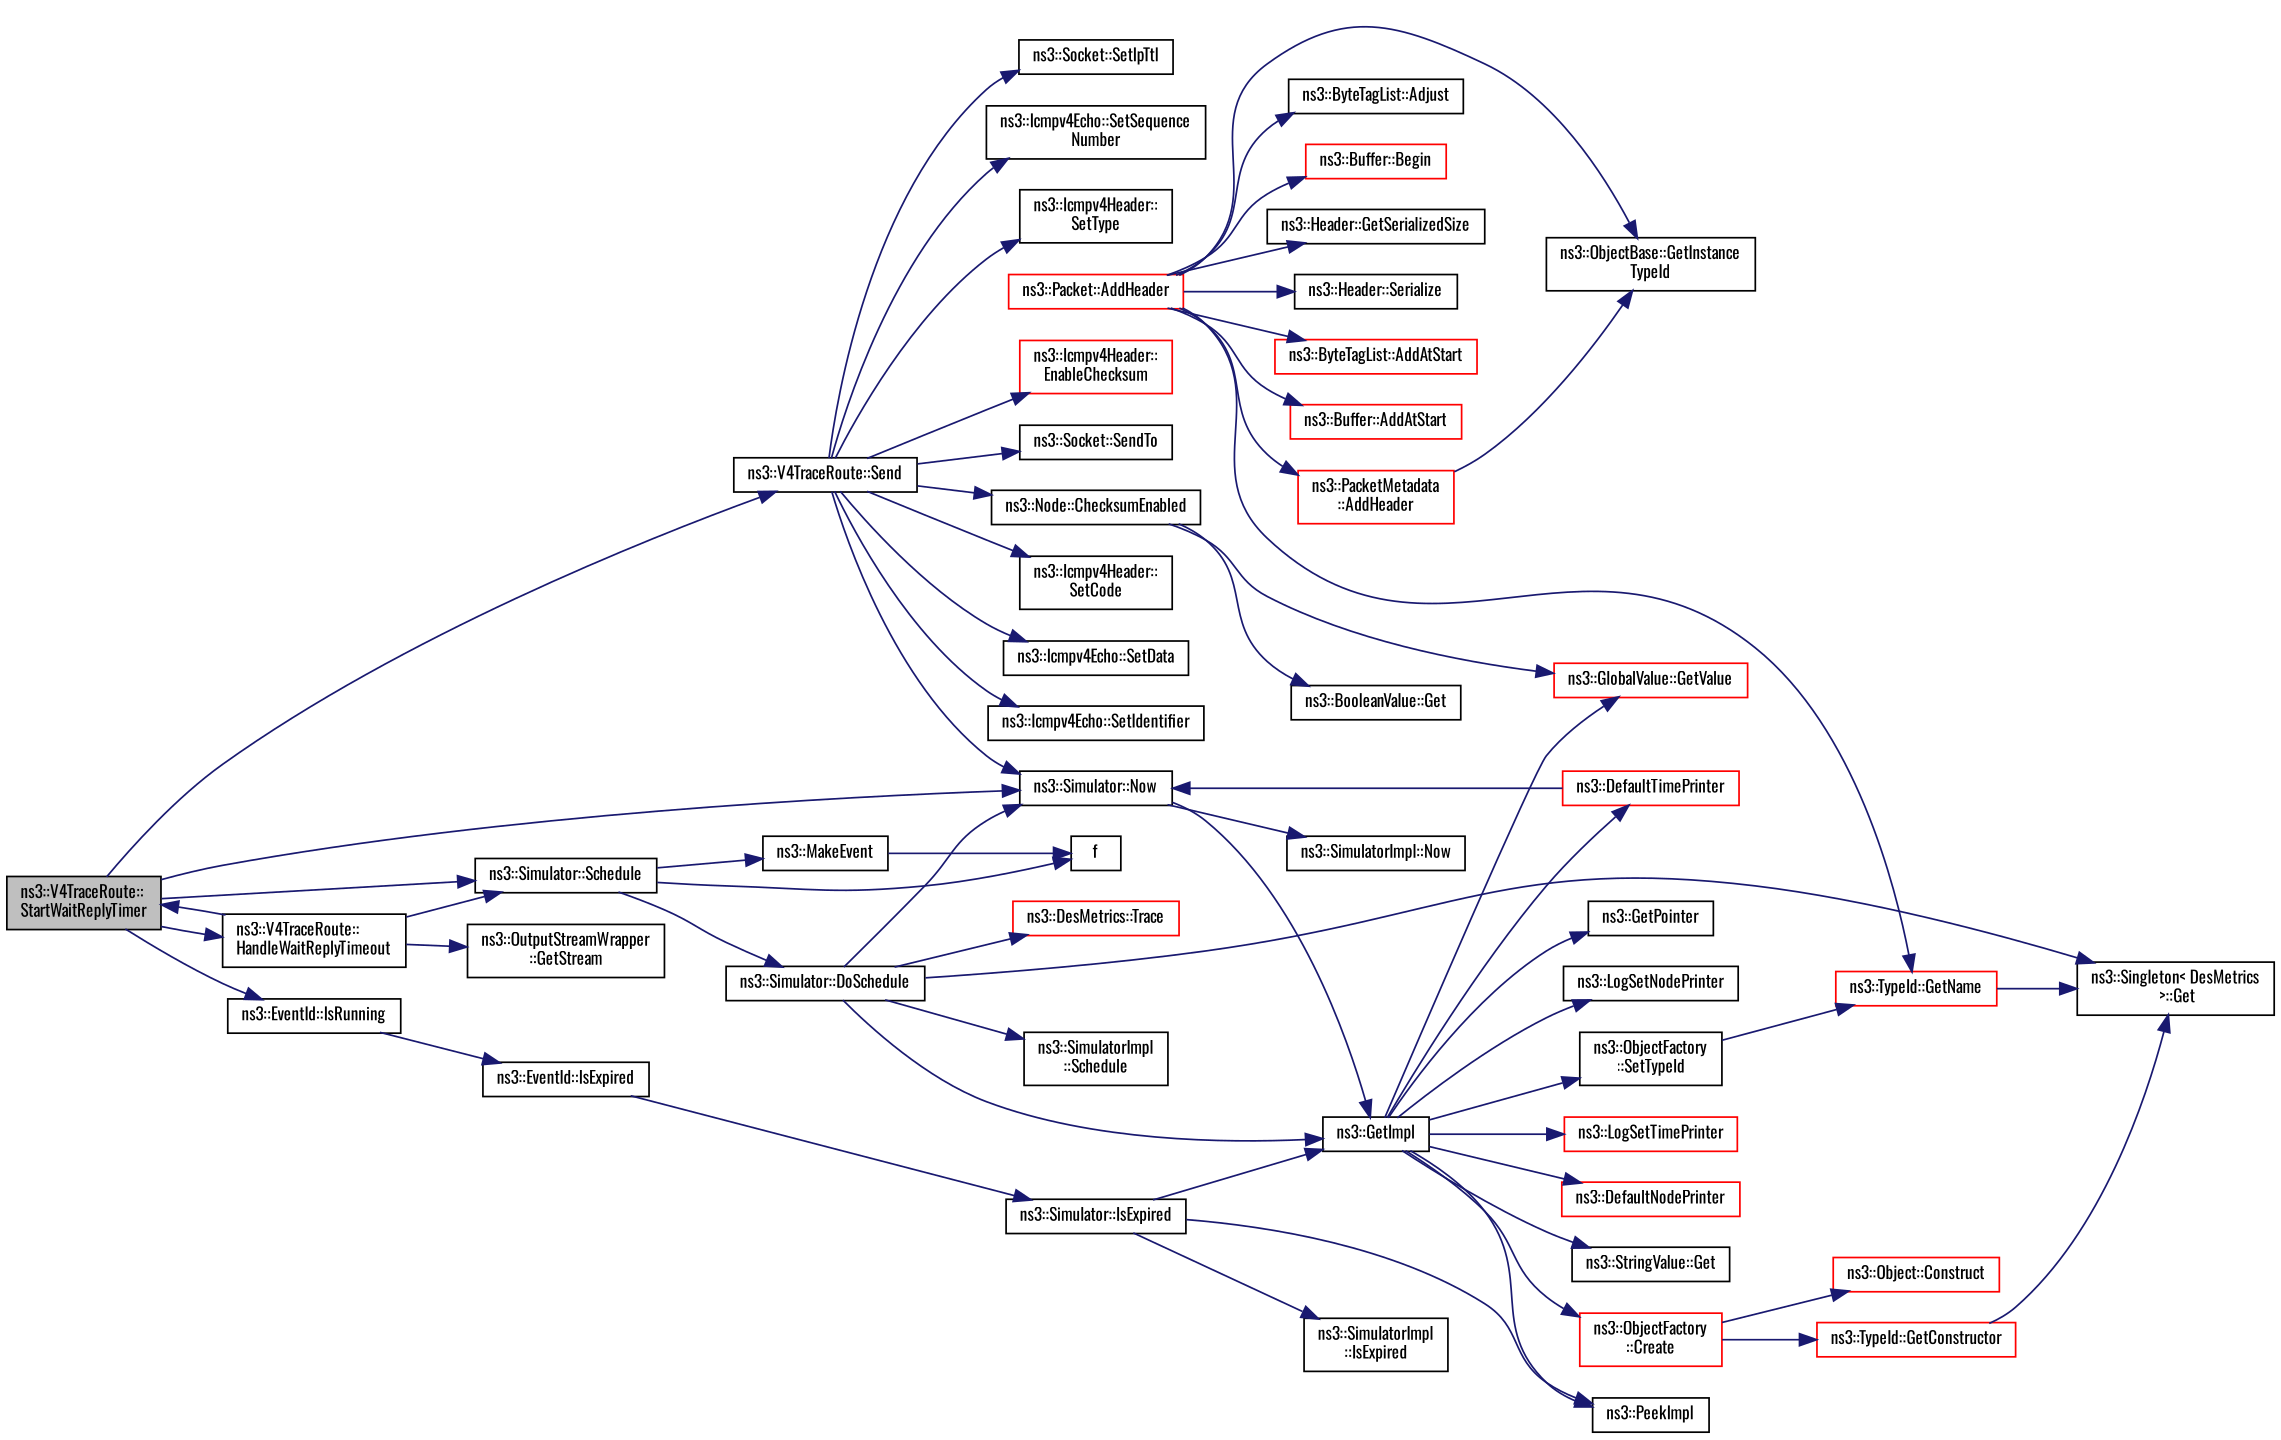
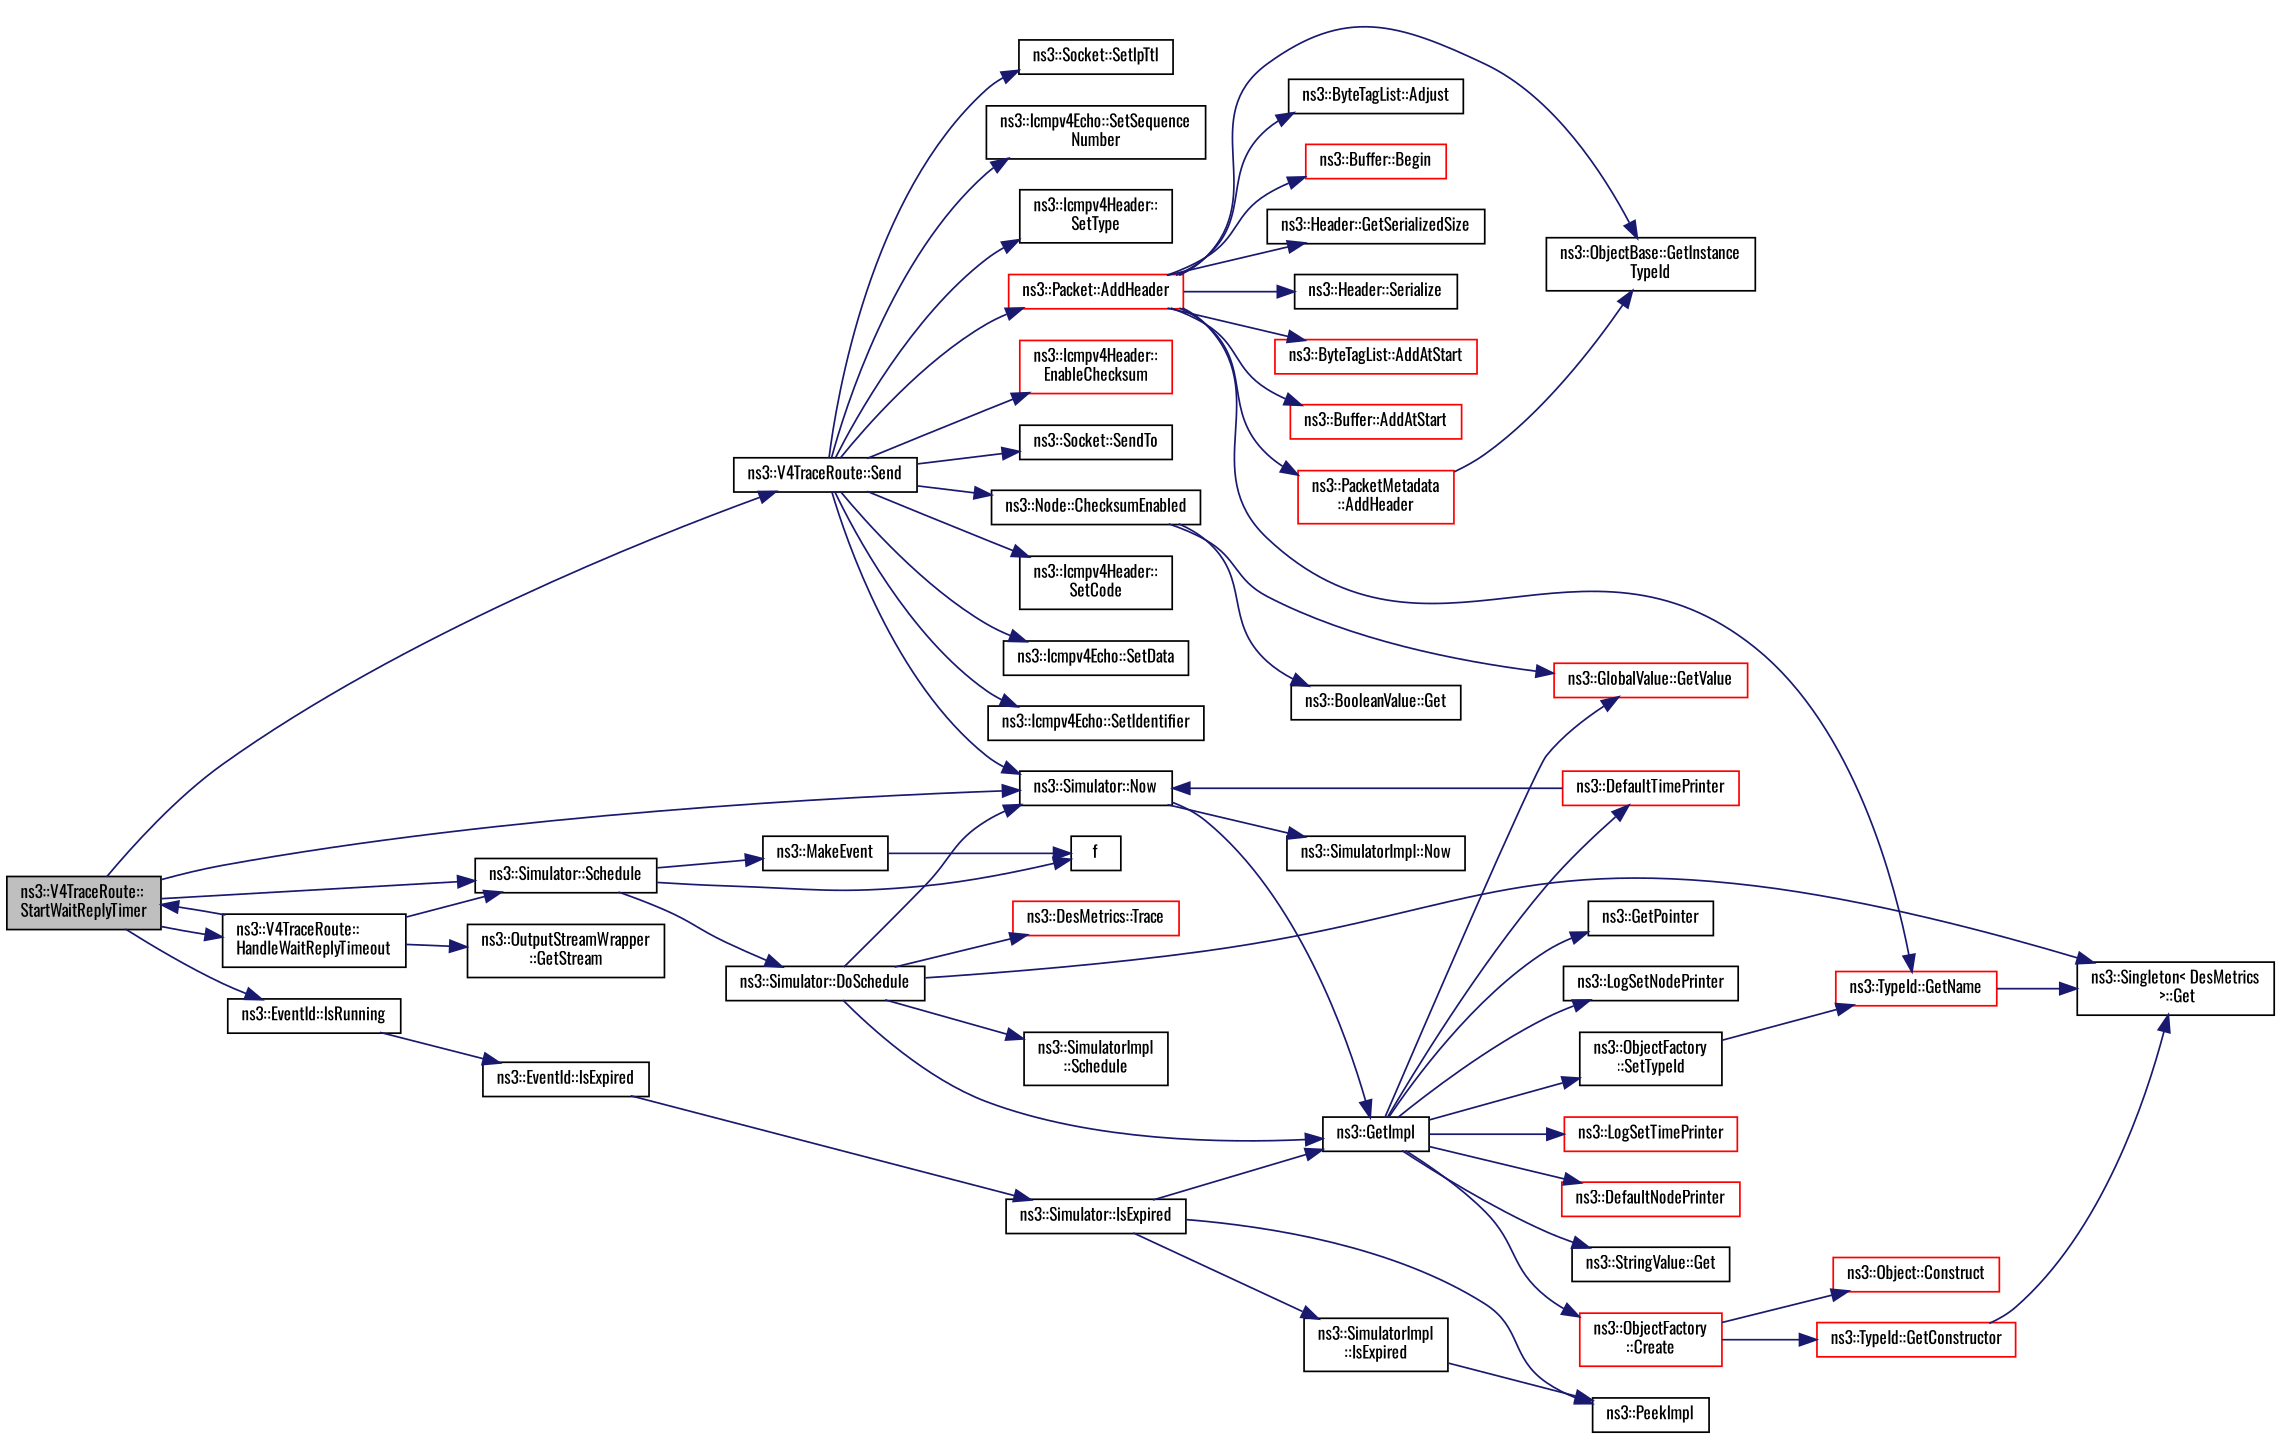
none -> (916, 377)
(1509, 1268) -> (1512, 1380)
